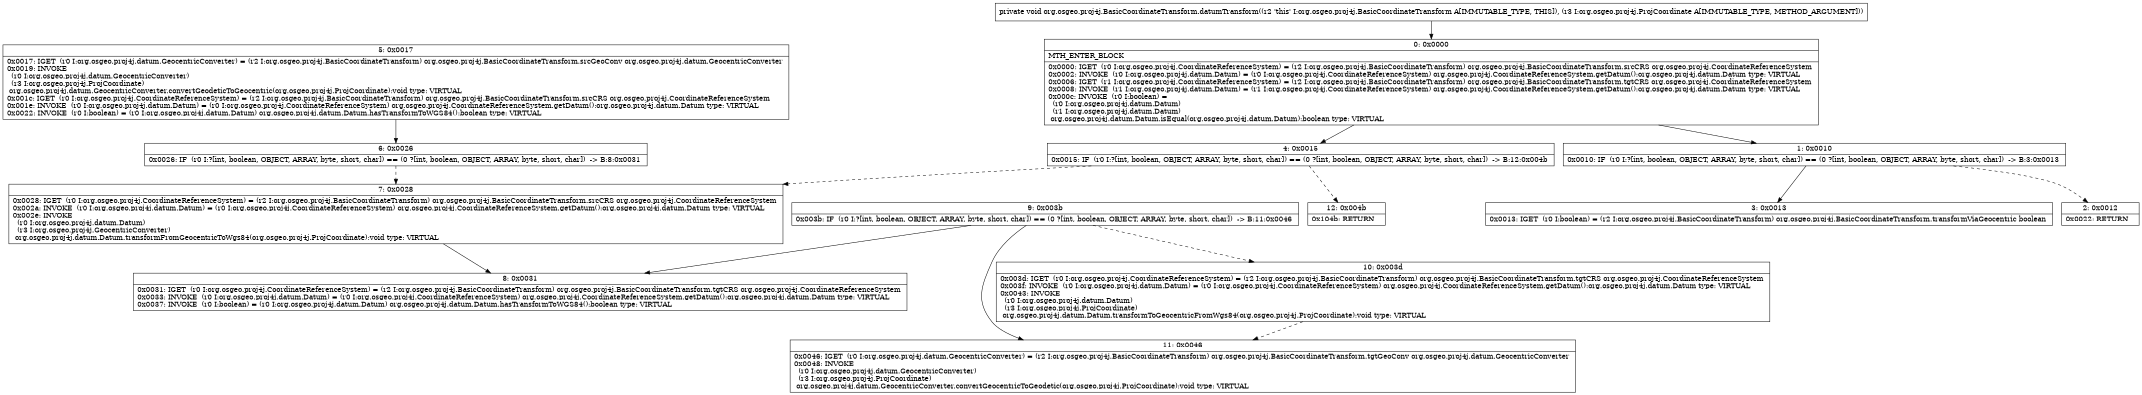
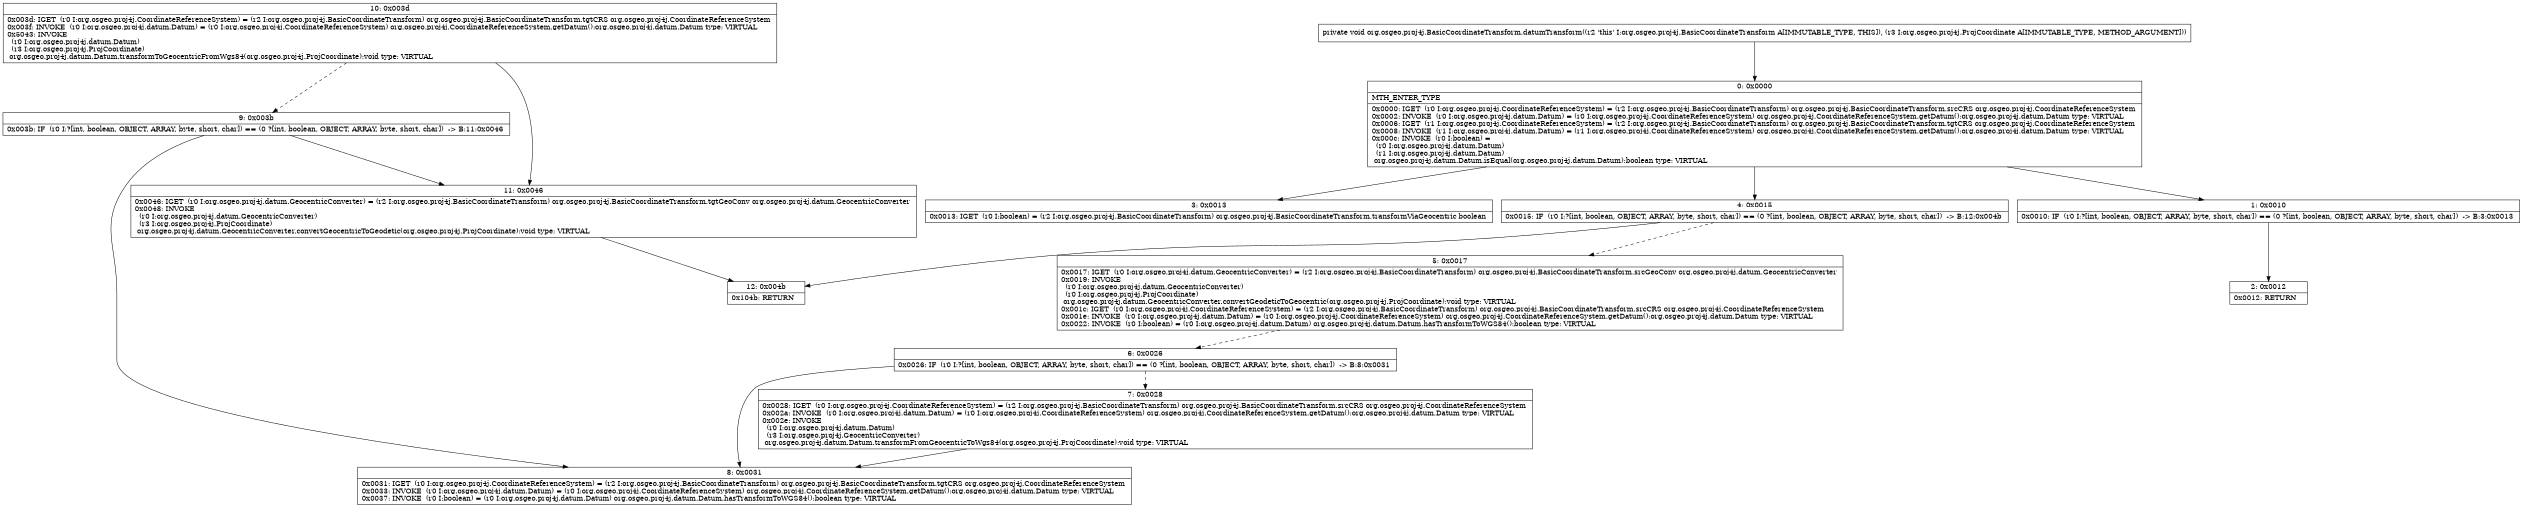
(1086, 56) -> (1406, 98)
(76, 84) -> (1130, 295)
(396, 129) -> (1240, 339)
(940, 174) -> (1654, 239)
(2021, 175) -> (2269, 250)
(1322, 182) -> (1235, 246)
(1793, 182) -> (1385, 183)
(2100, 219) -> (2269, 298)
(1171, 243) -> (312, 86)
none -> (665, 259)
(1032, 294) -> (39, 35)
(1280, 330) -> (529, 116)
none -> (785, 378)
